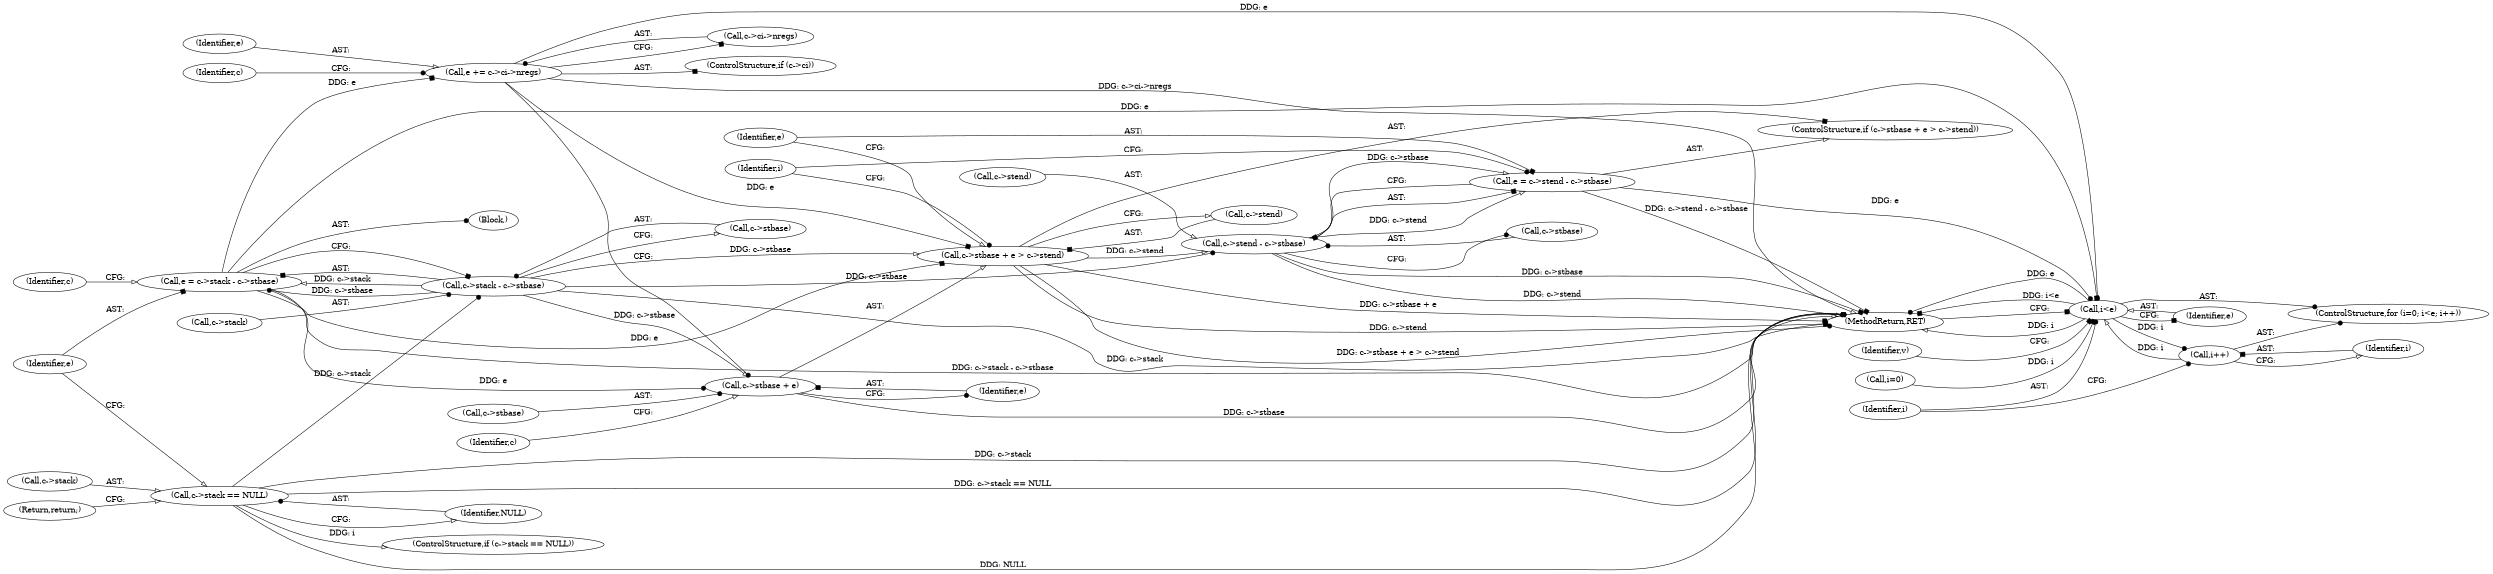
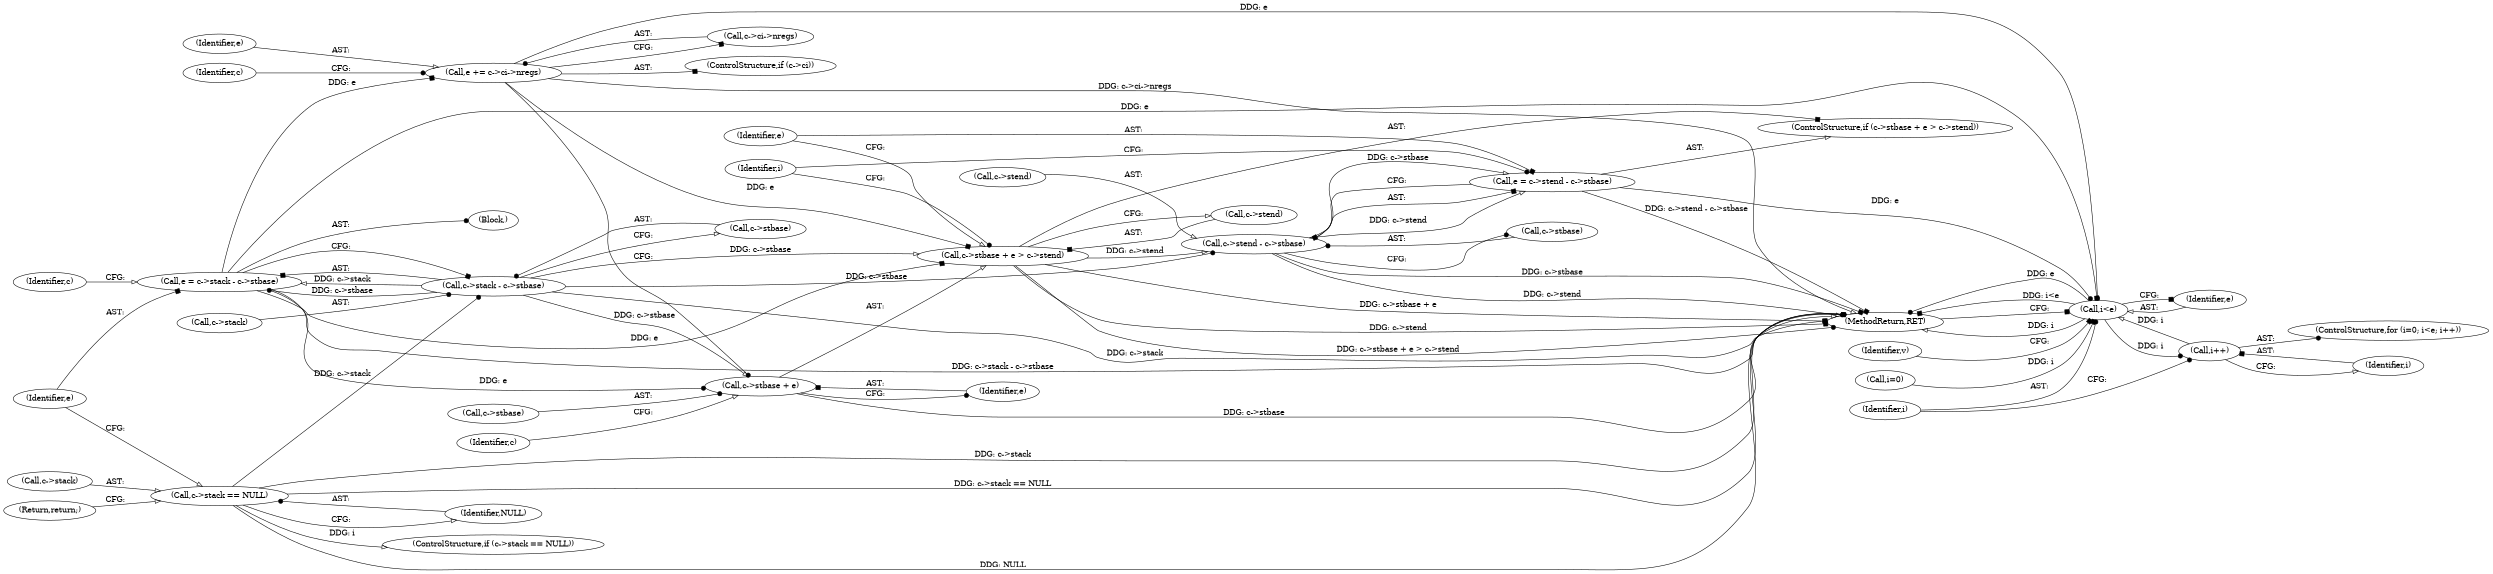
(2216, 301) -> none
